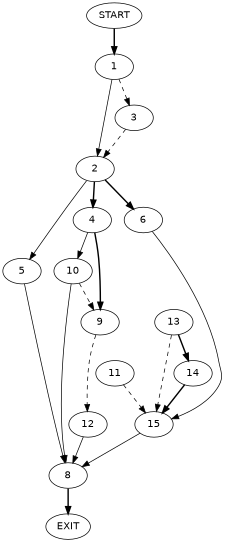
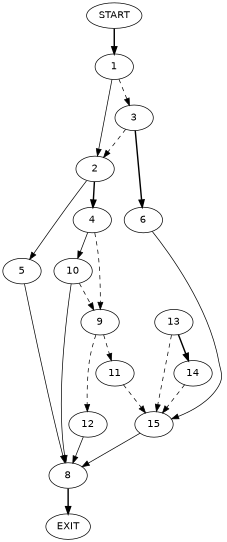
(117, 192) -> (138, 165)
(99, 267) -> (99, 267)
none -> (107, 344)
(176, 396) -> (176, 396)
